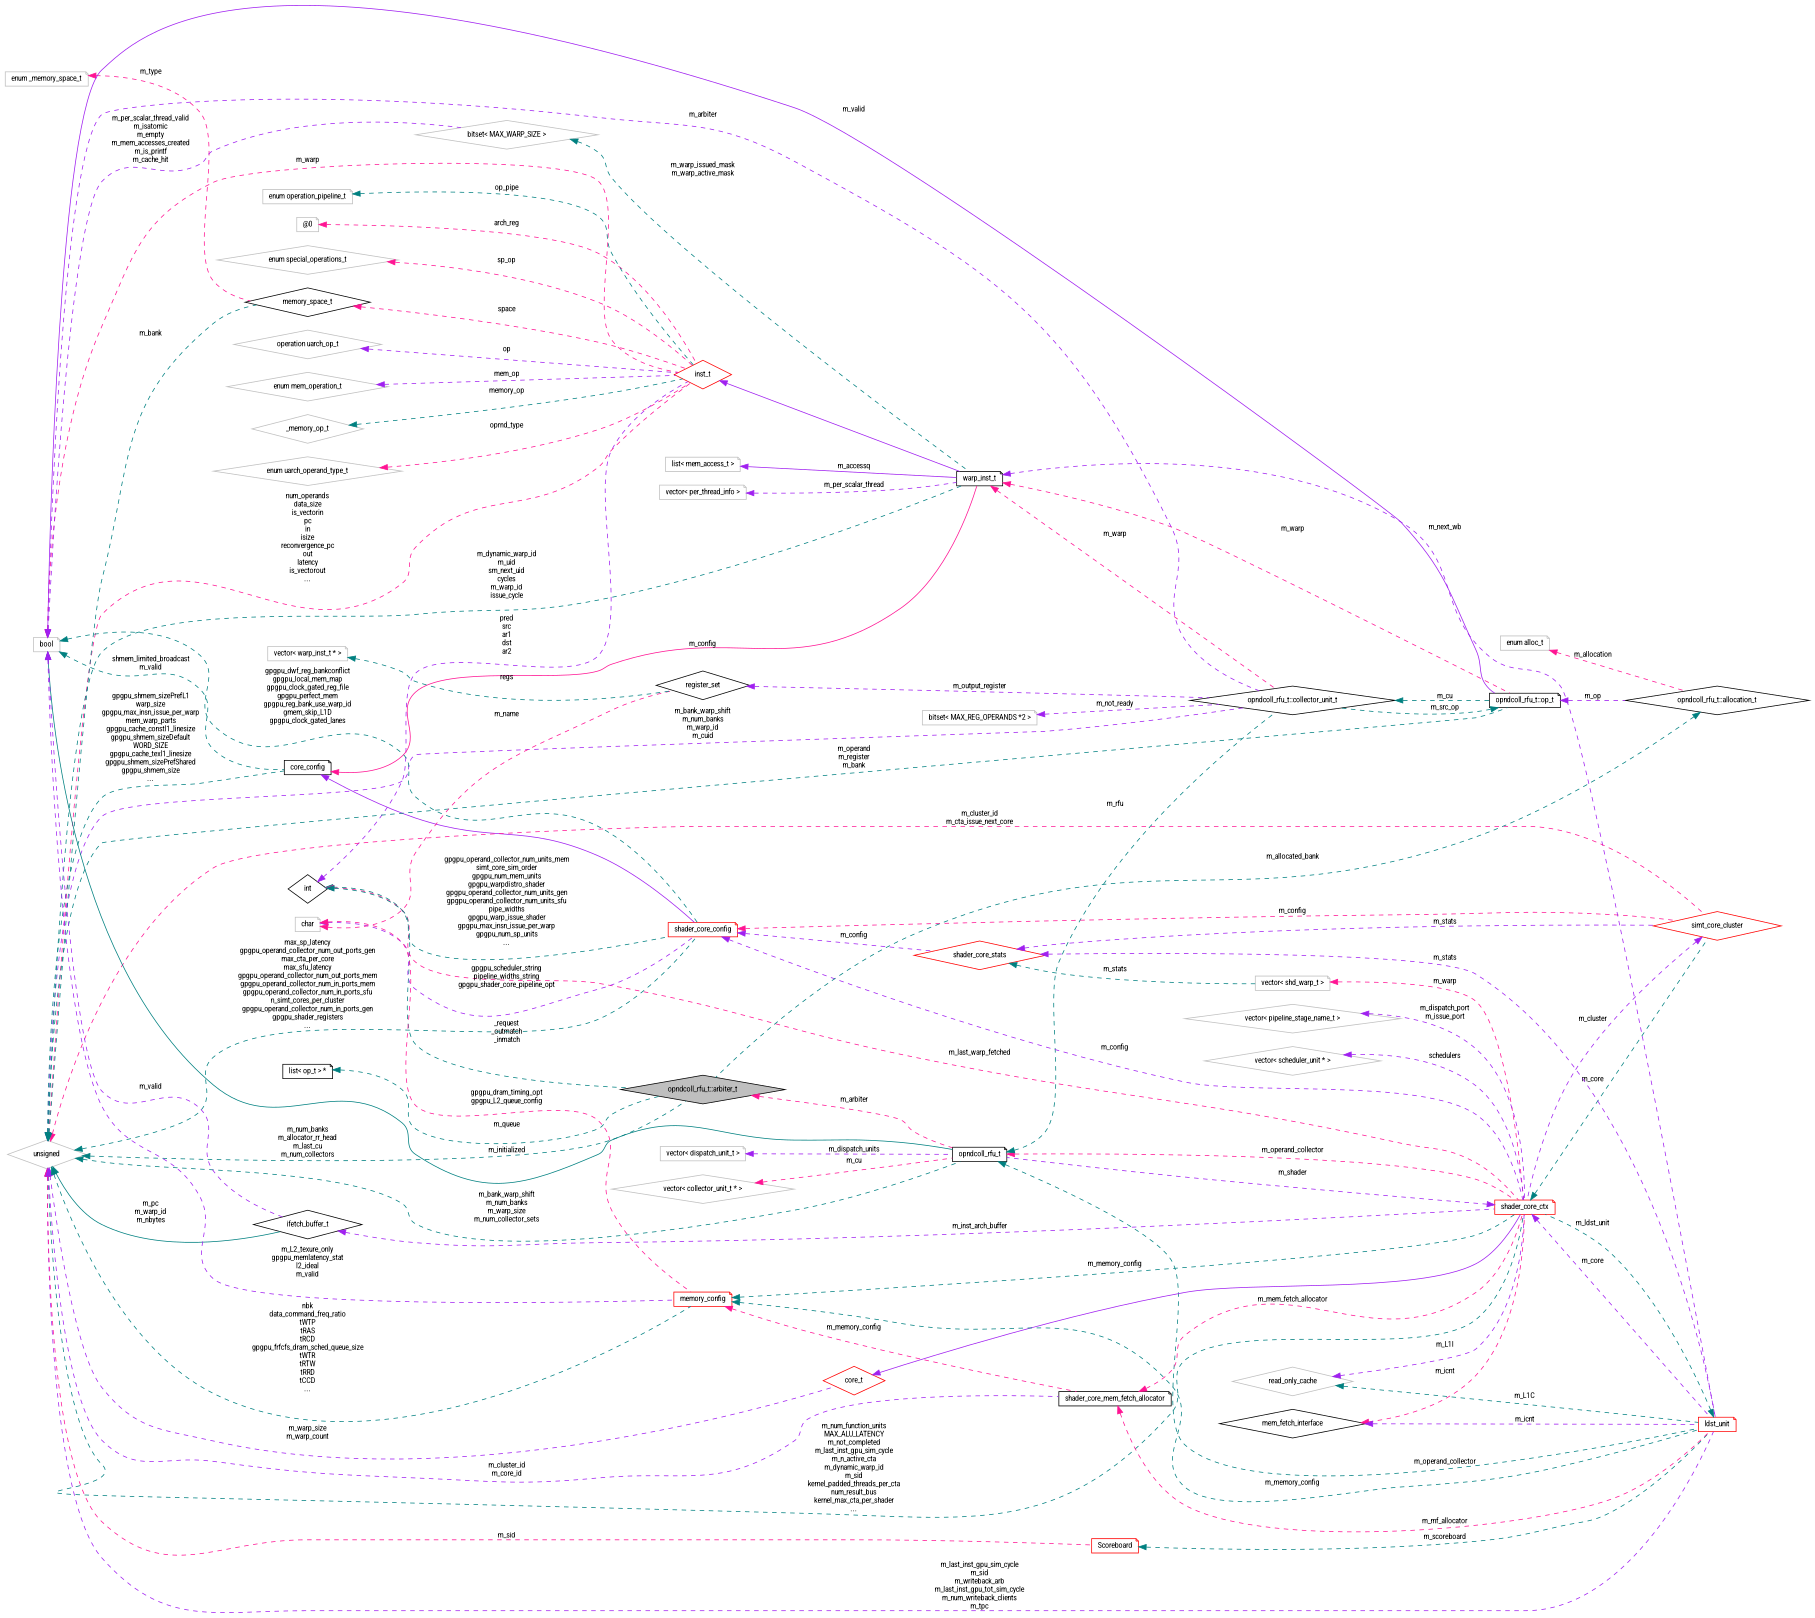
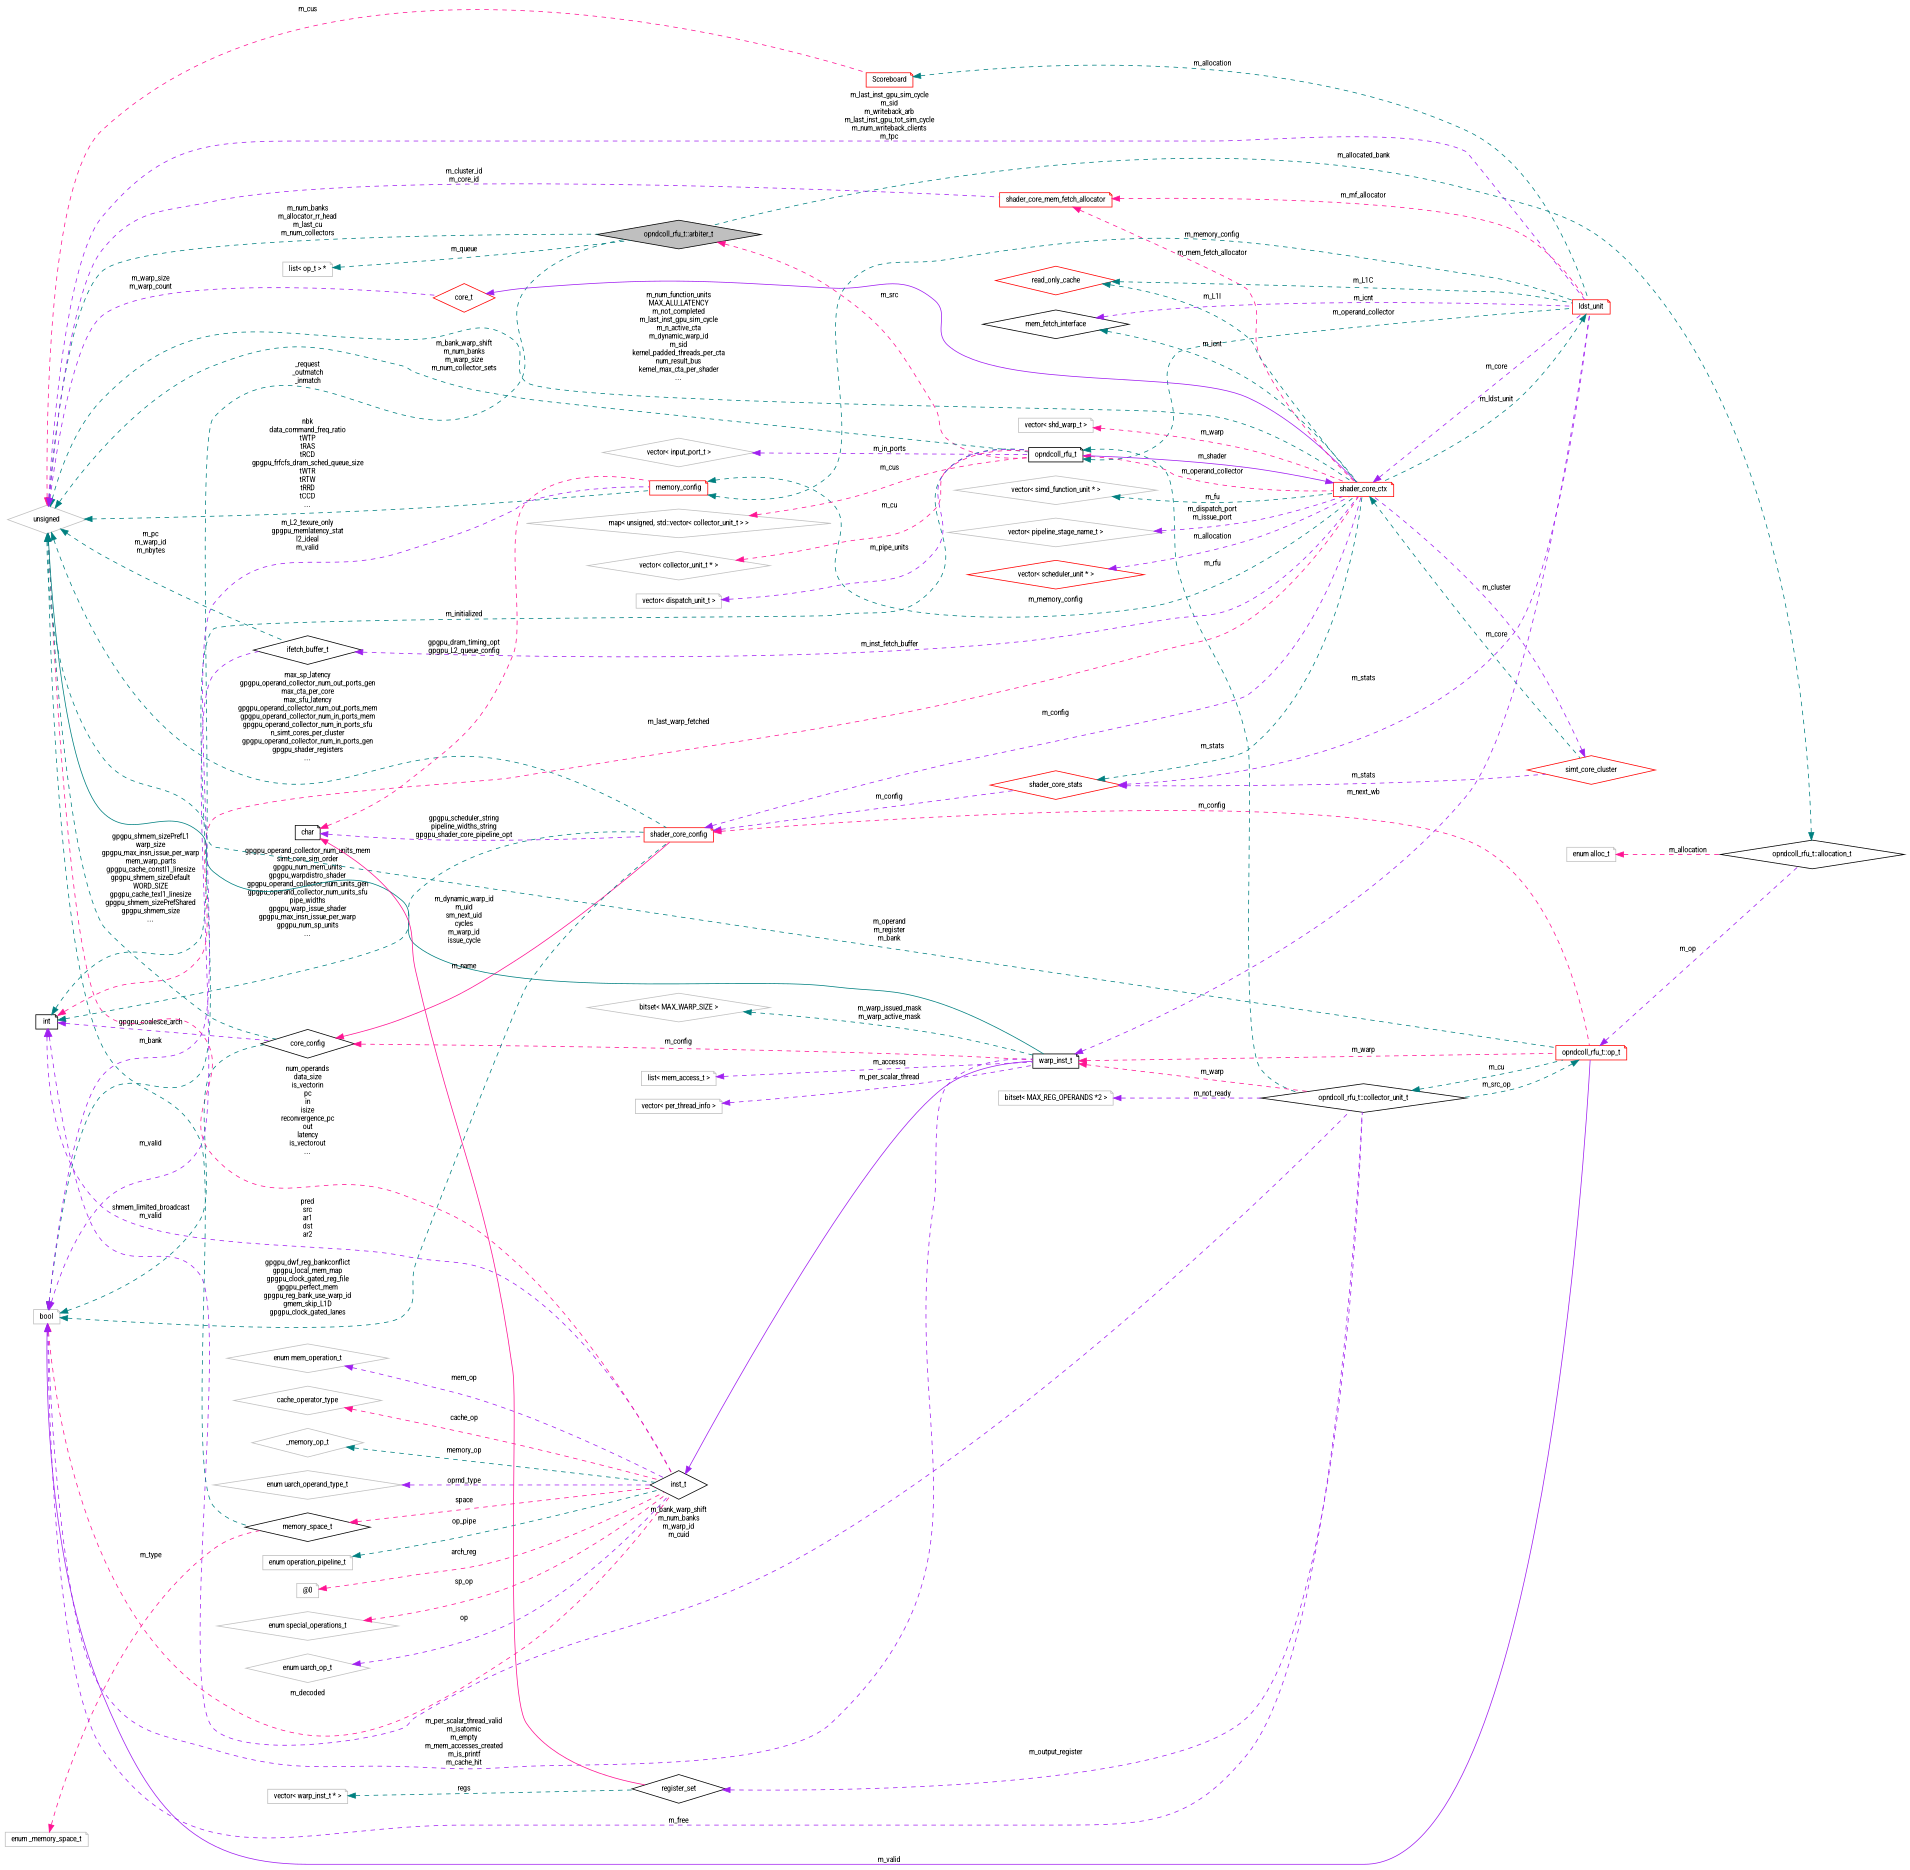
(703, 115) -> (679, 1821)
(308, 160) -> (308, 1693)
(88, 218) -> (659, 1763)
(308, 345) -> (308, 1668)
(703, 375) -> (679, 1485)
(545, 444) -> (530, 1485)
none -> (679, 452)
(852, 472) -> (878, 1069)
none -> (1056, 490)
none -> (679, 523)
(295, 616) -> (404, 903)
(665, 652) -> (697, 1049)
(1525, 700) -> (1591, 1053)
(501, 751) -> (525, 1662)
(308, 768) -> (308, 1044)
(471, 787) -> (506, 1328)
(811, 826) -> none
(538, 838) -> (518, 959)
(308, 889) -> (47, 1022)
(1211, 918) -> (1219, 811)
(308, 924) -> (308, 833)
(1135, 981) -> (1293, 699)
none -> (168, 1032)
(1445, 1056) -> (1212, 537)
(1293, 1061) -> (1056, 575)
(308, 1071) -> (308, 269)
(854, 1100) -> (890, 295)
(370, 1106) -> (299, 623)
(854, 1150) -> (890, 548)
(1247, 1183) -> (1205, 463)
(980, 1226) -> (890, 644)
(155, 1240) -> (174, 592)
(1479, 1346) -> (1241, 332)
(1492, 1354) -> (1249, 379)
(903, 1355) -> none
(1293, 1381) -> (1056, 281)
(1115, 1399) -> (1056, 200)
none -> (308, 1400)
(507, 1536) -> (308, 9)
(1445, 1537) -> (1212, 64)
